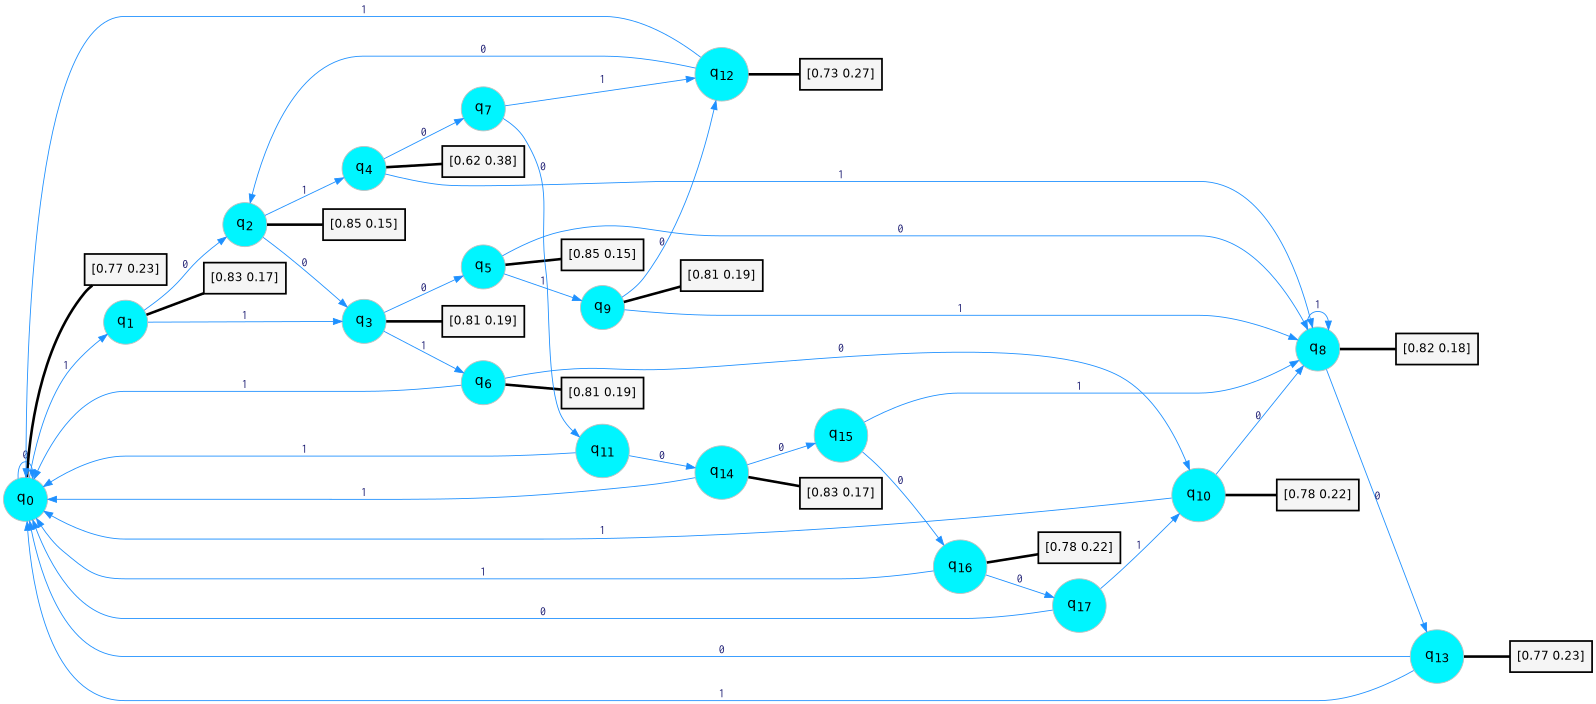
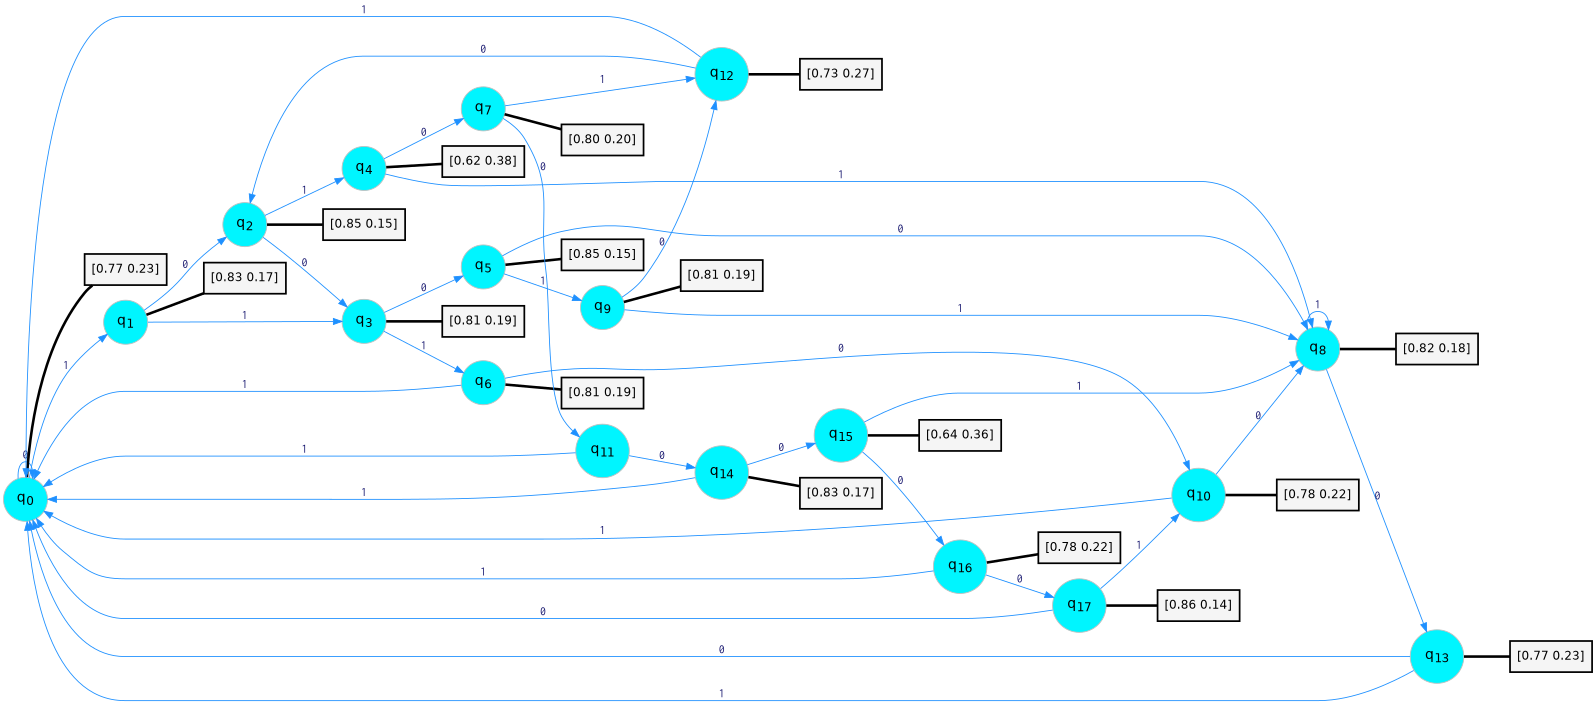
none -> (603, 140)
none -> (960, 435)
none -> (1199, 606)
